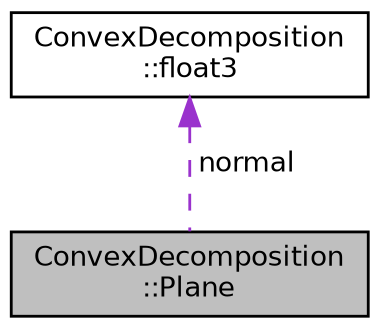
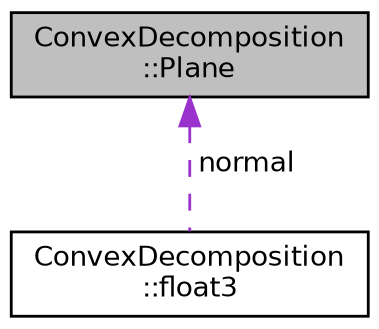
(190, 179) -> (190, 179)
